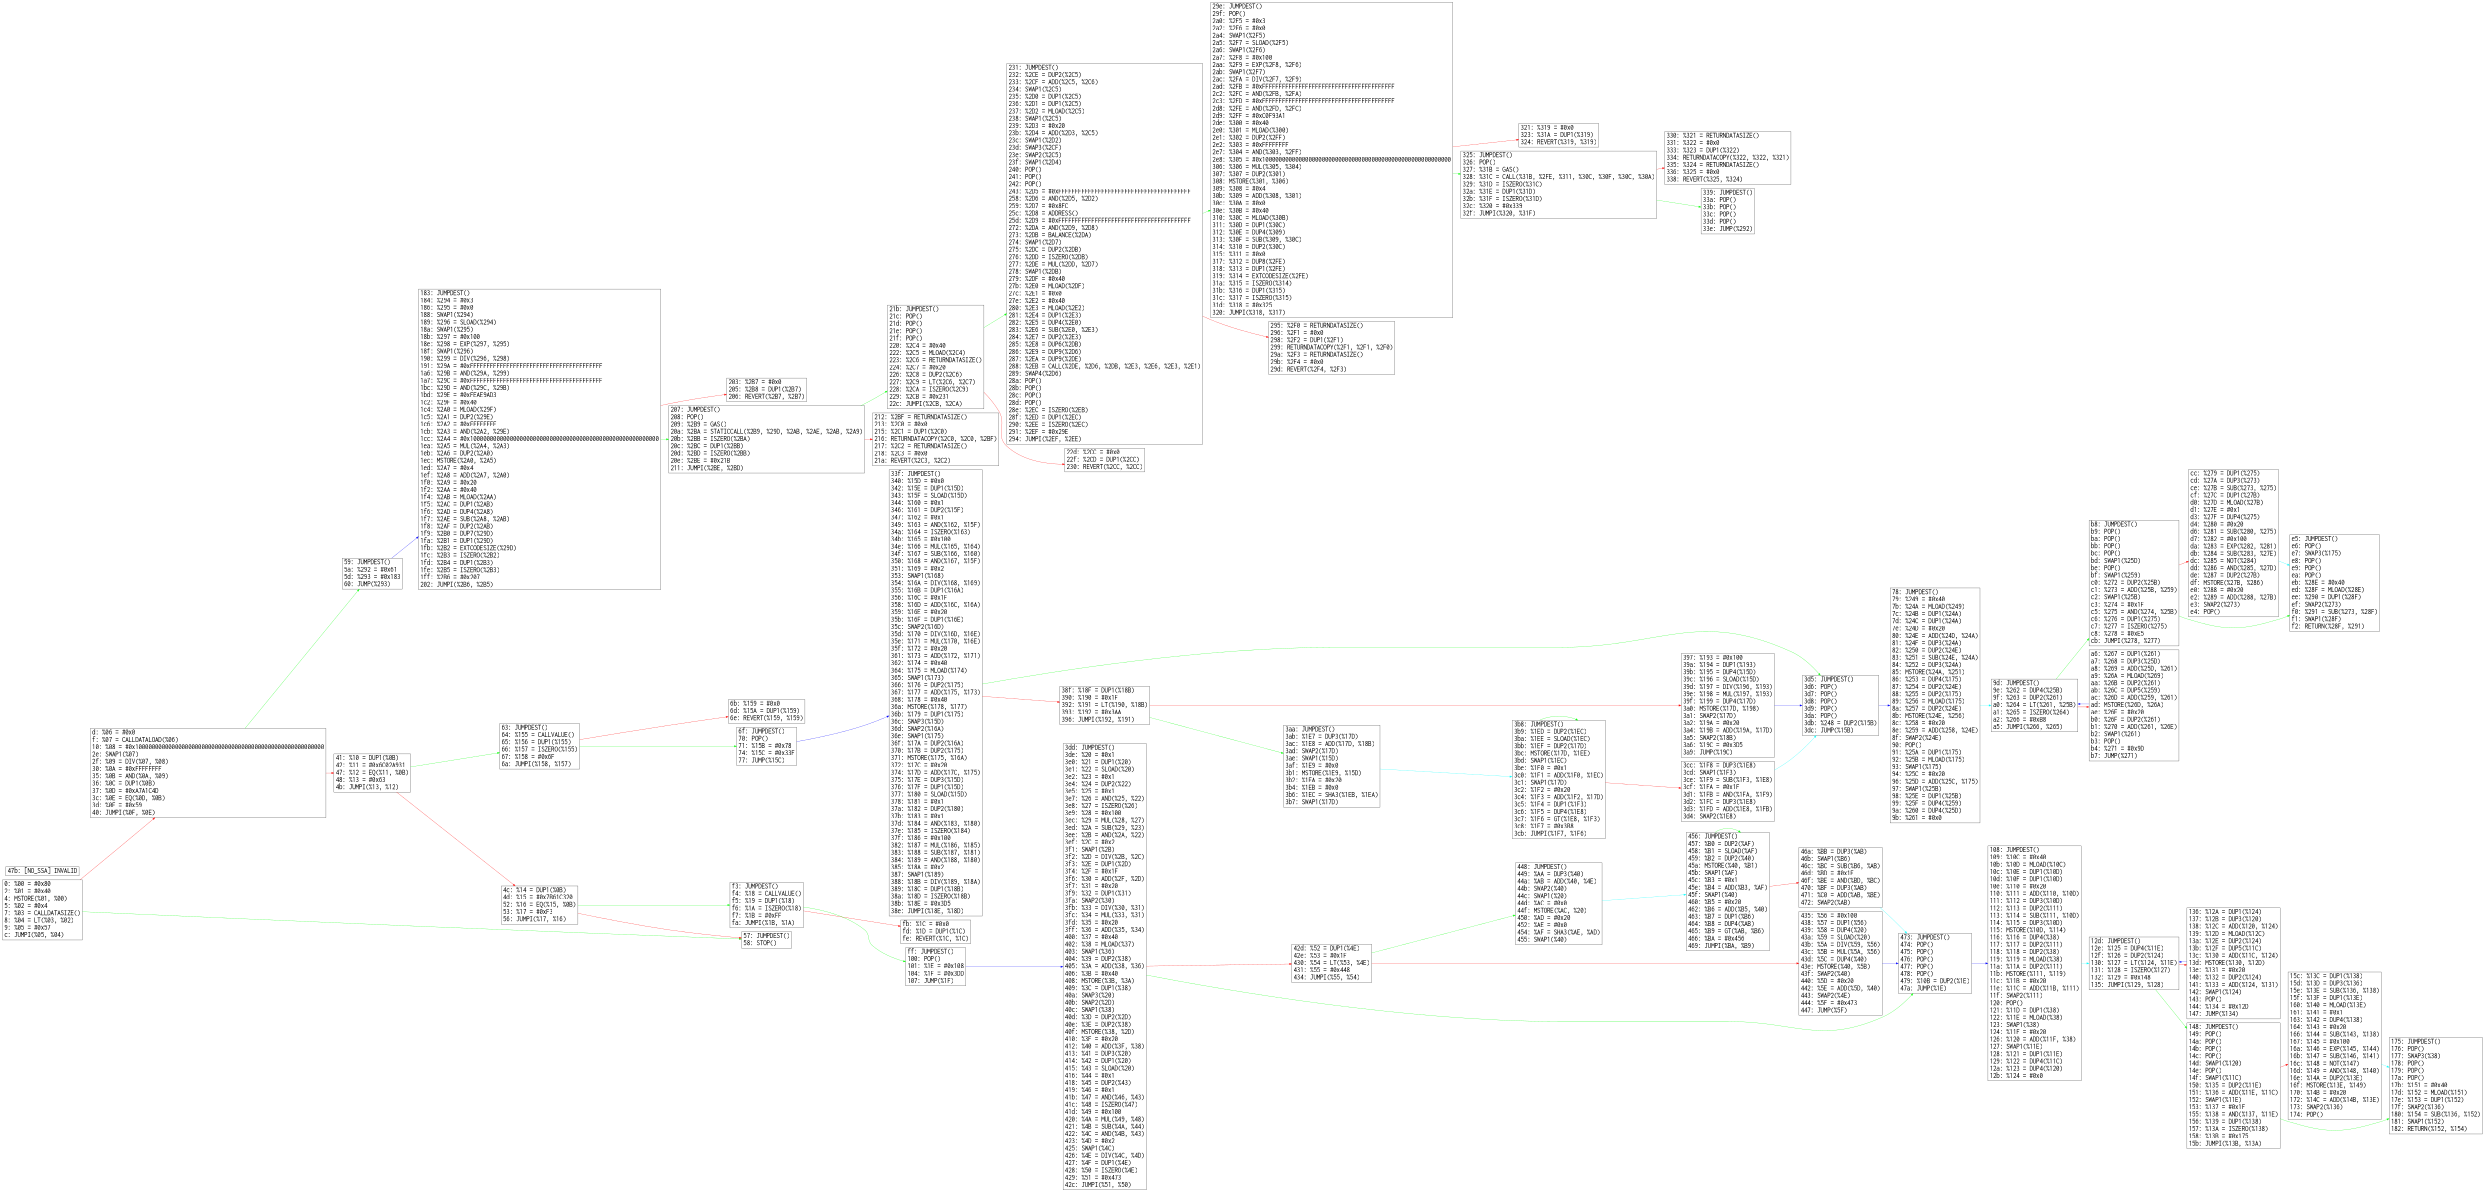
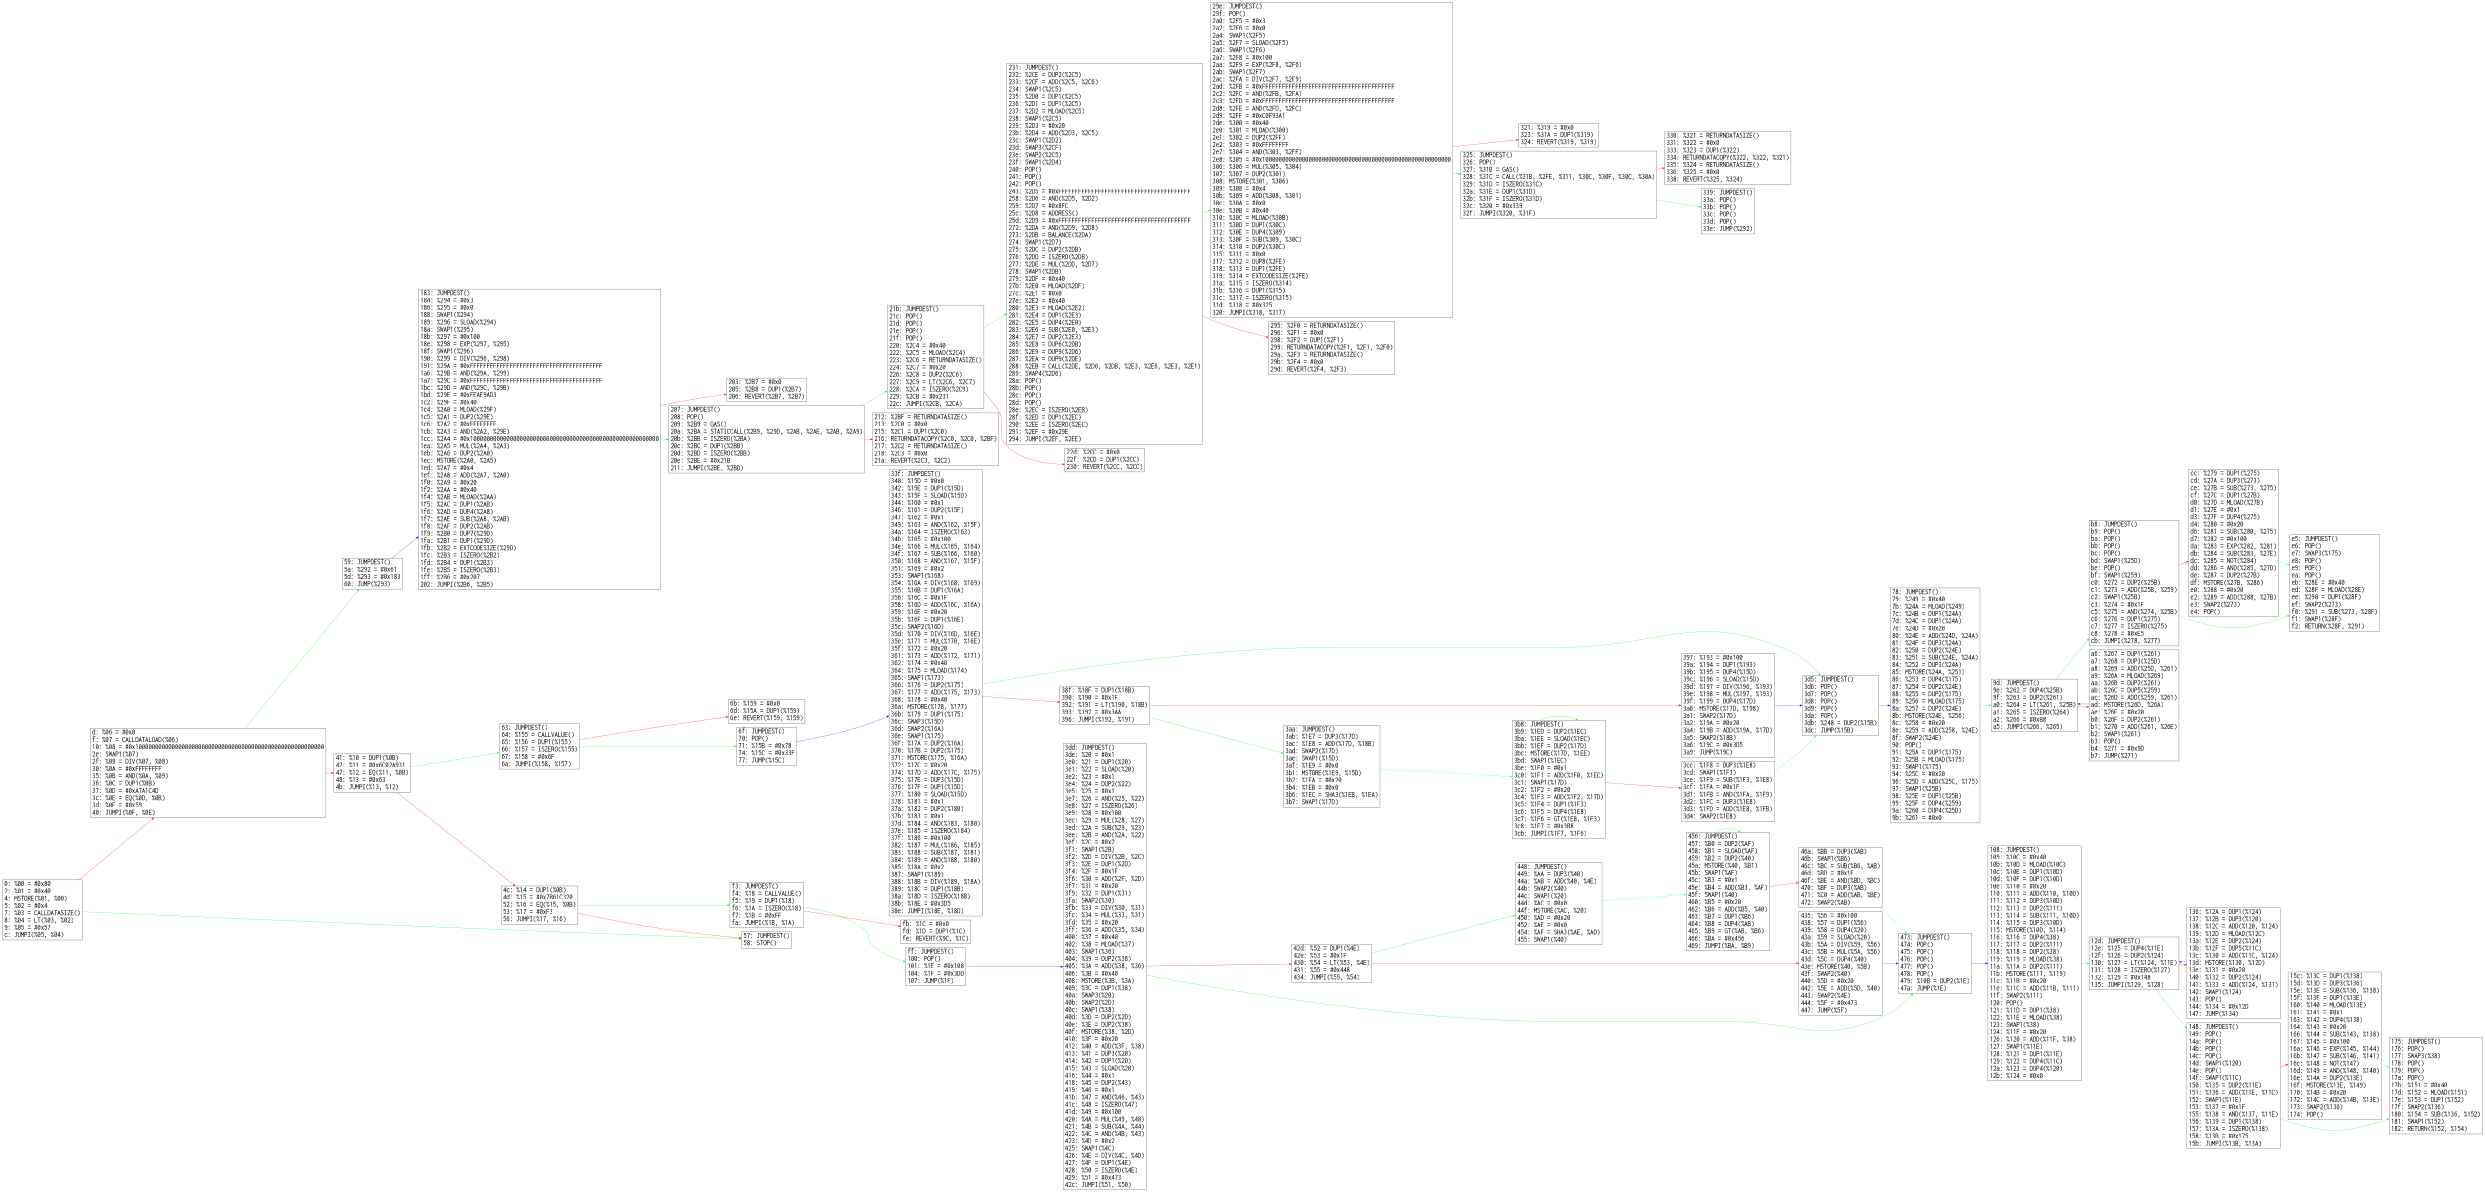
(42, 871) -> none
(936, 932) -> (936, 932)
